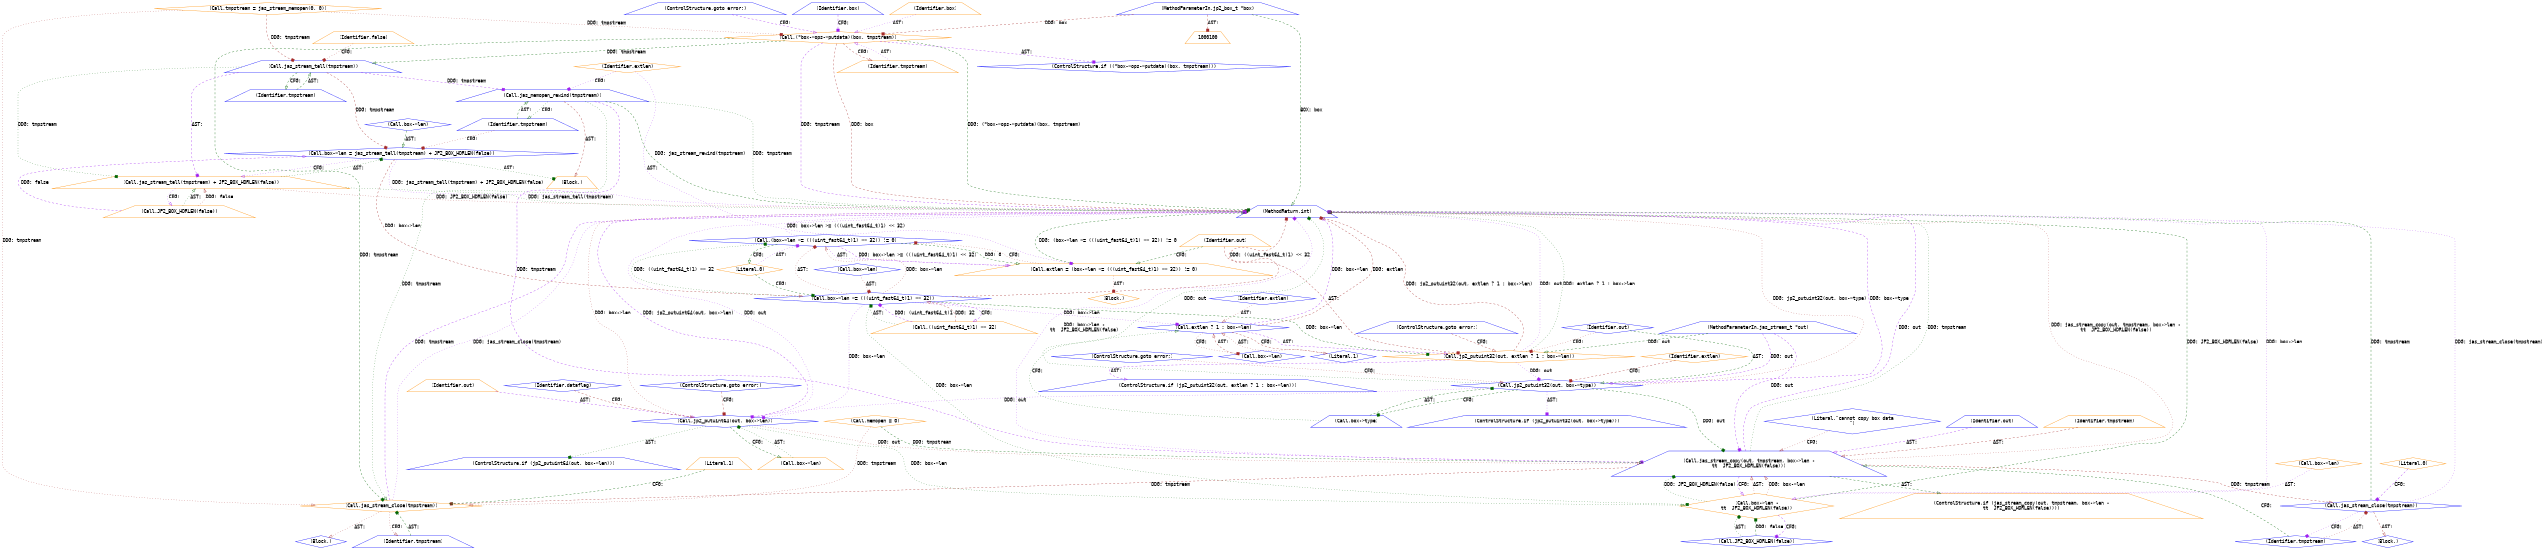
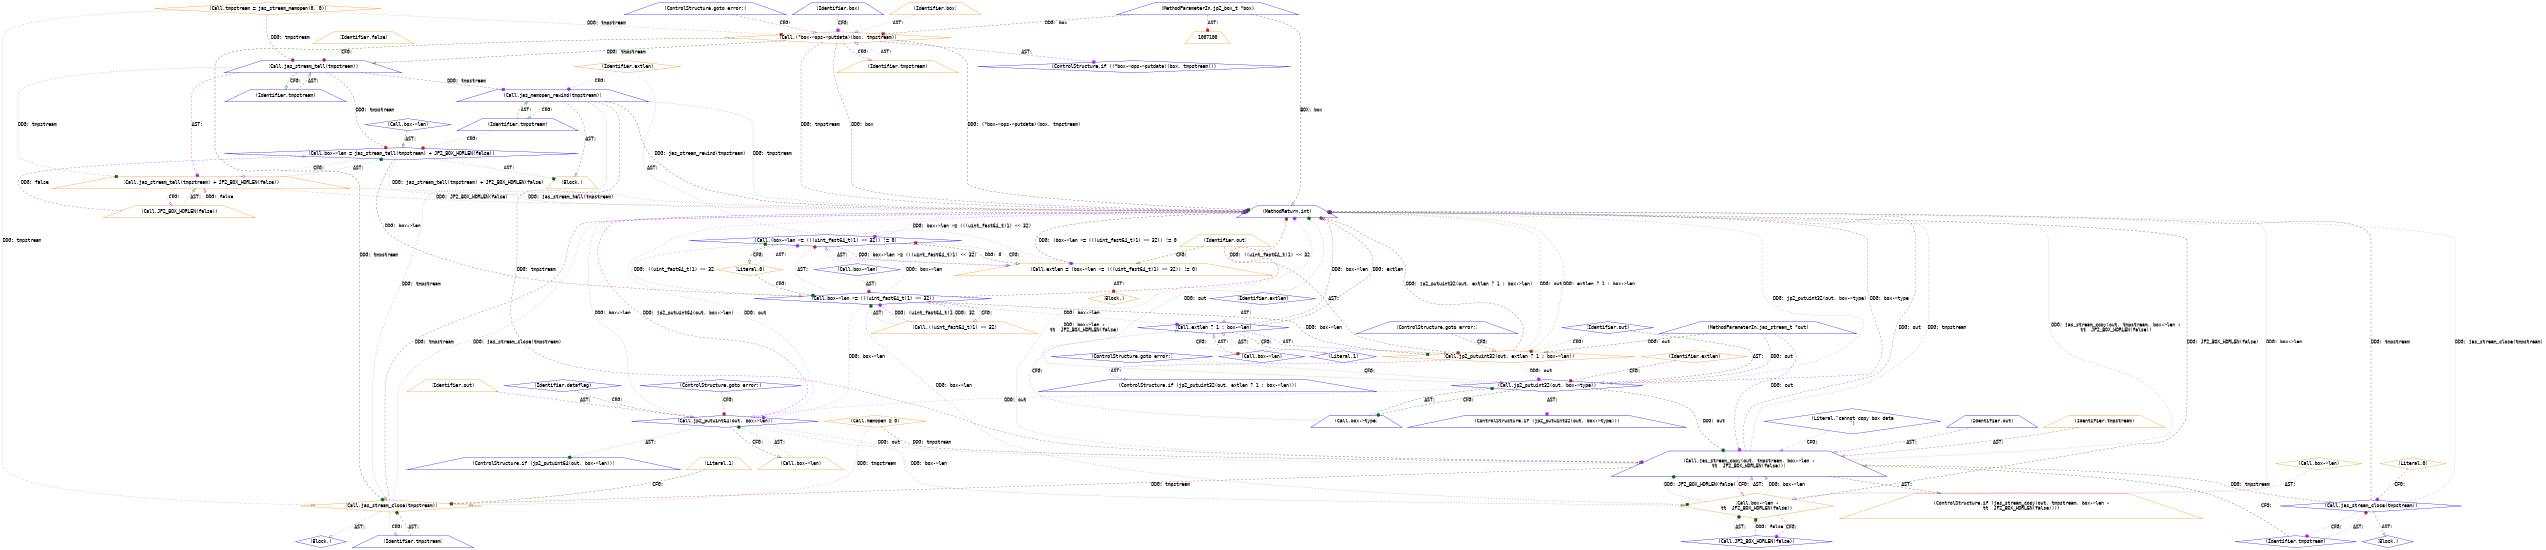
(1208, 38) -> (1208, 38)
(886, 217) -> (1060, 214)
(1121, 396) -> (1121, 396)
